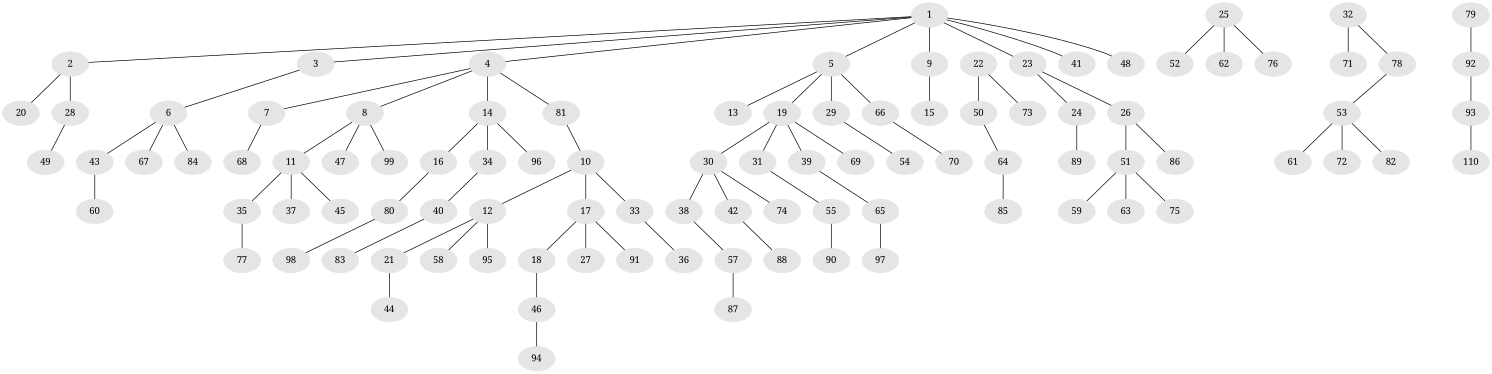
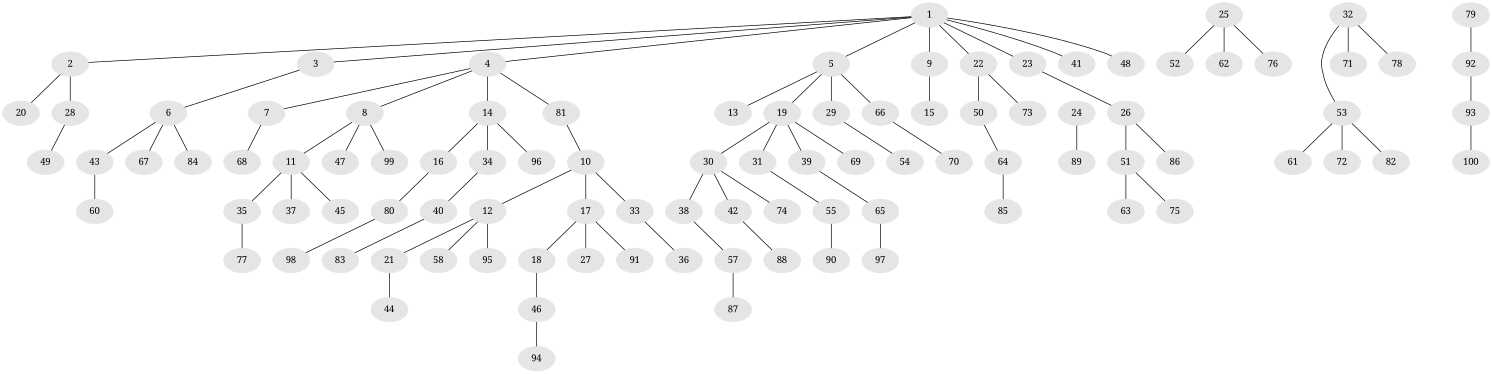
none -> (954, 39)
(1052, 89) -> none
(1370, 89) -> (1322, 63)
(1471, 162) -> (1471, 162)
(1077, 211) -> none
